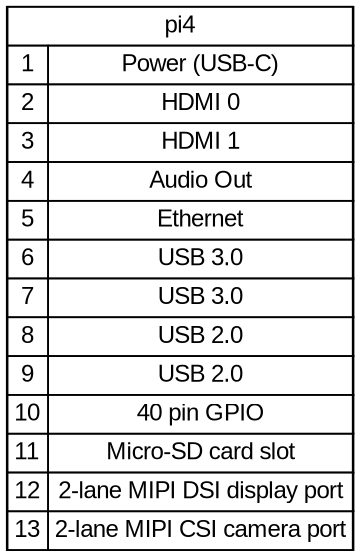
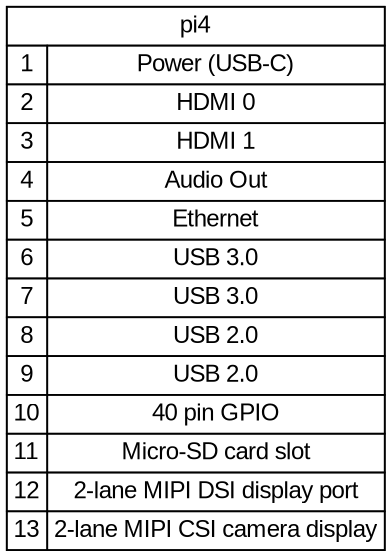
(201, 530) -> (216, 530)
